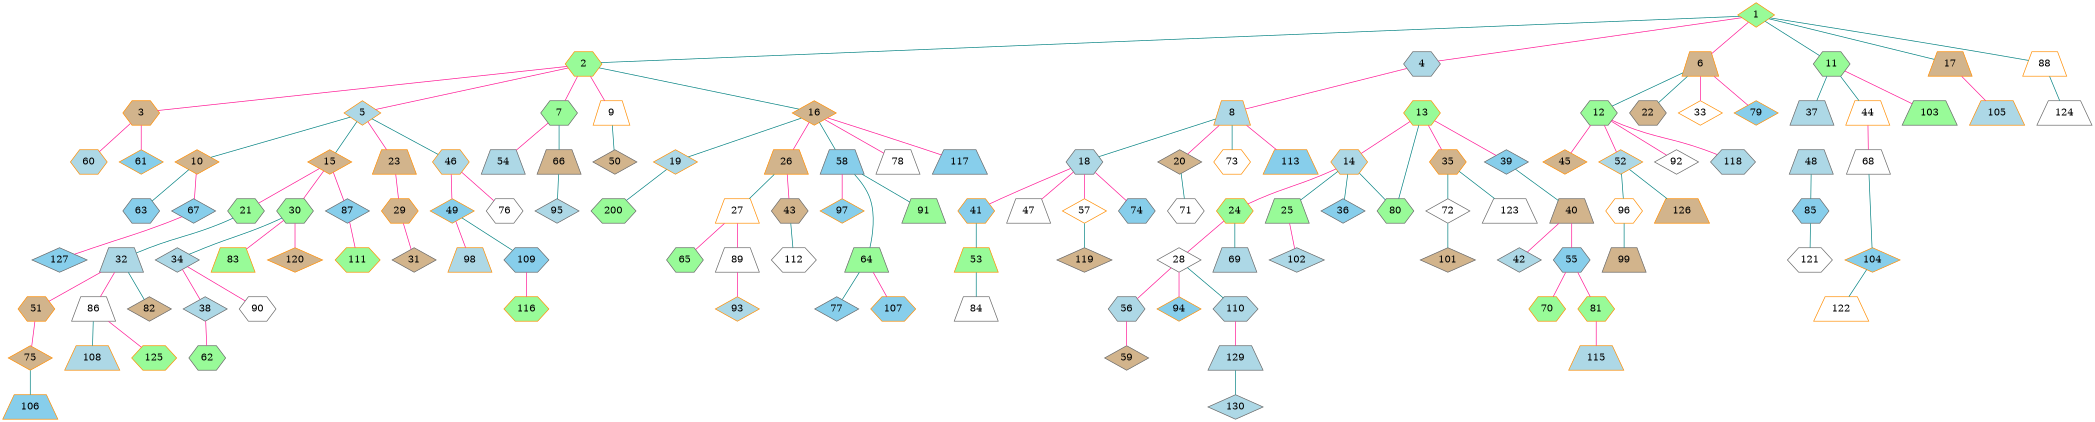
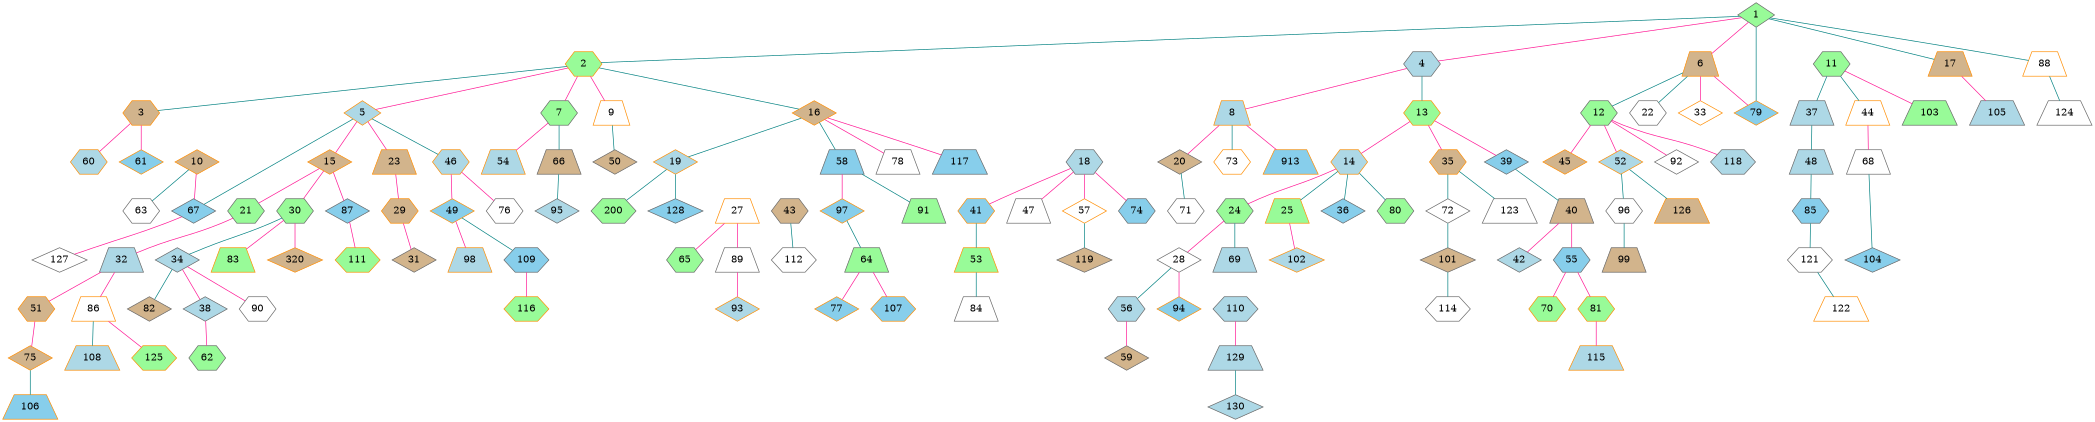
(1756, 15) -> (1756, 15)
(1792, 38) -> (1756, 64)
(362, 88) -> (362, 88)
(1648, 113) -> (1648, 113)
(1997, 113) -> (1997, 113)
(281, 137) -> (278, 162)
(346, 137) -> (346, 137)
(1157, 138) -> none
none -> (1812, 138)
(503, 162) -> (503, 162)
(786, 162) -> none
(1291, 162) -> (1291, 162)
(1409, 162) -> (1422, 89)
(872, 209) -> (854, 234)
(141, 211) -> (141, 211)
none -> (675, 211)
(1235, 211) -> (1235, 211)
(1287, 211) -> (1287, 211)
(1624, 211) -> (1624, 211)
(185, 236) -> (185, 236)
(60, 260) -> (60, 260)
(295, 260) -> (295, 260)
(1297, 260) -> (1297, 260)
(1873, 260) -> (1873, 260)
(1154, 283) -> (1154, 283)
(1205, 283) -> none
(1858, 283) -> (1826, 285)
(136, 286) -> (163, 284)
(851, 286) -> (851, 286)
(94, 309) -> (94, 309)
(837, 309) -> (837, 309)
none -> (1448, 309)
